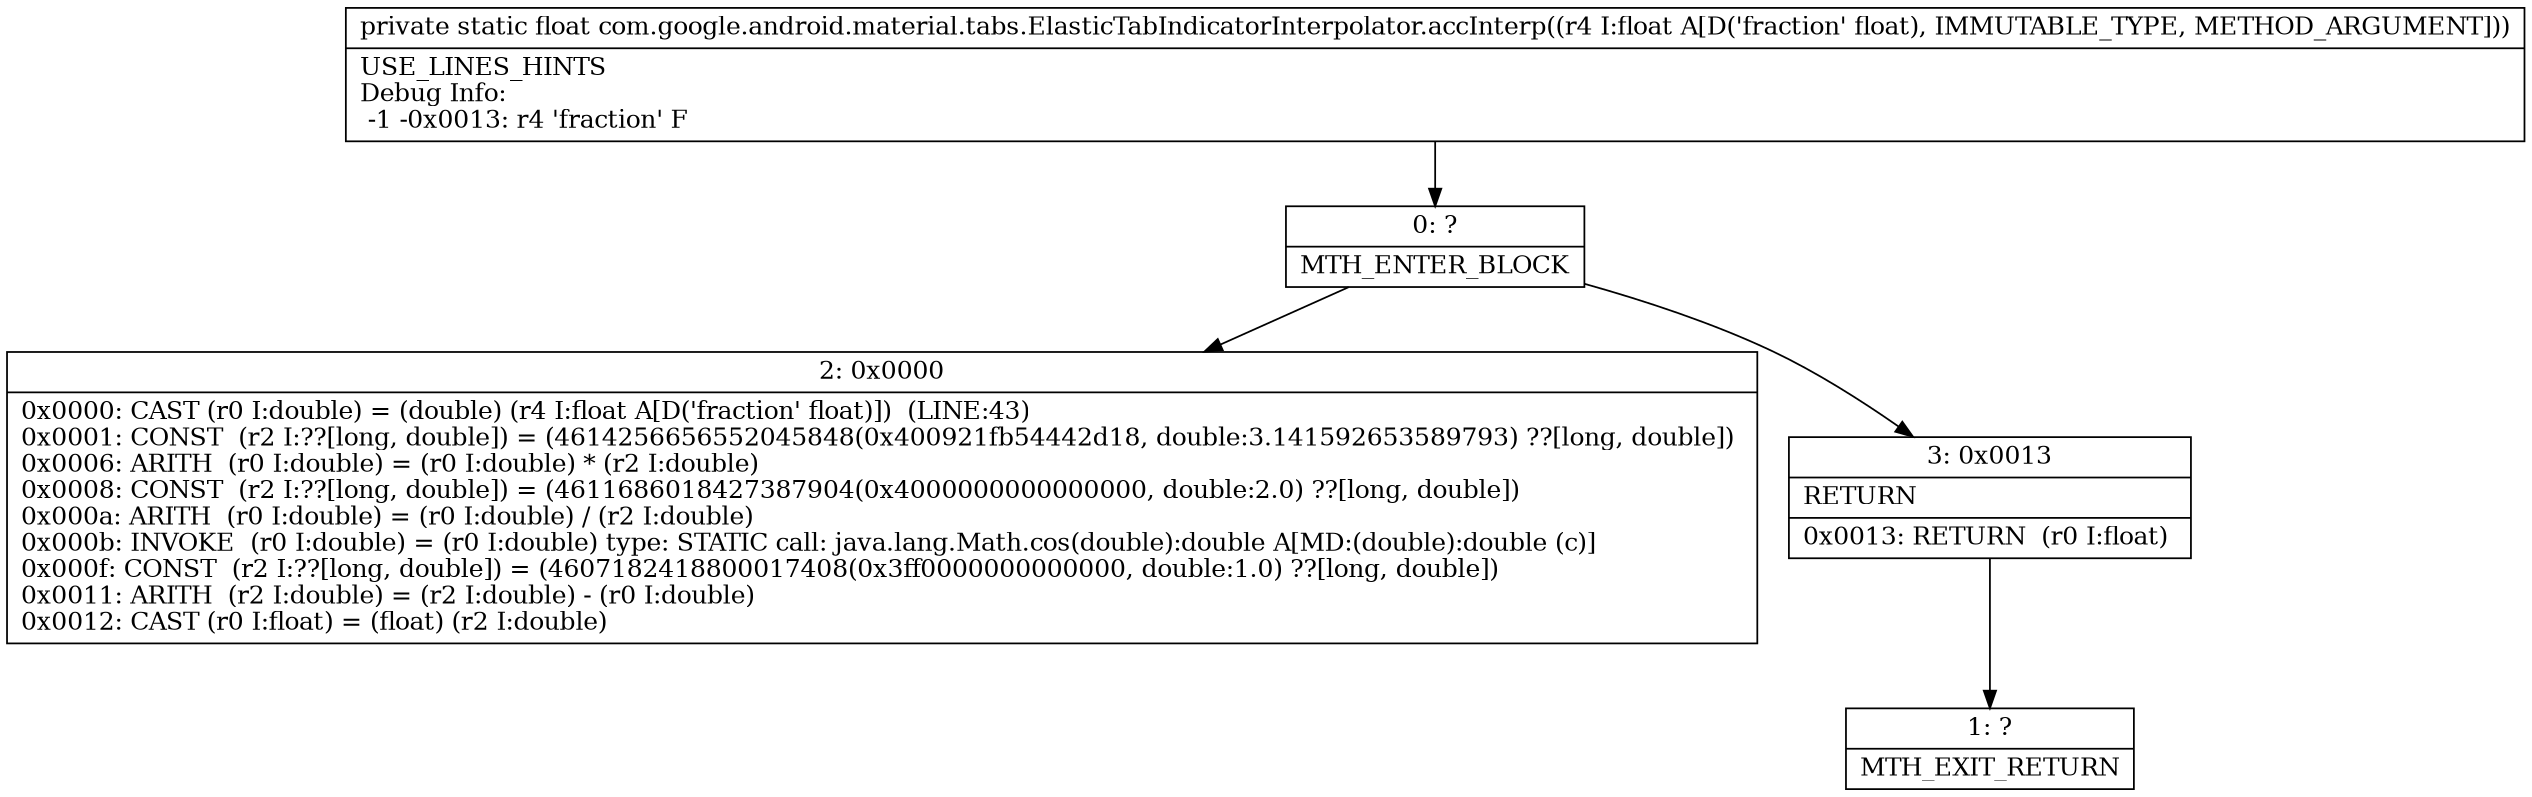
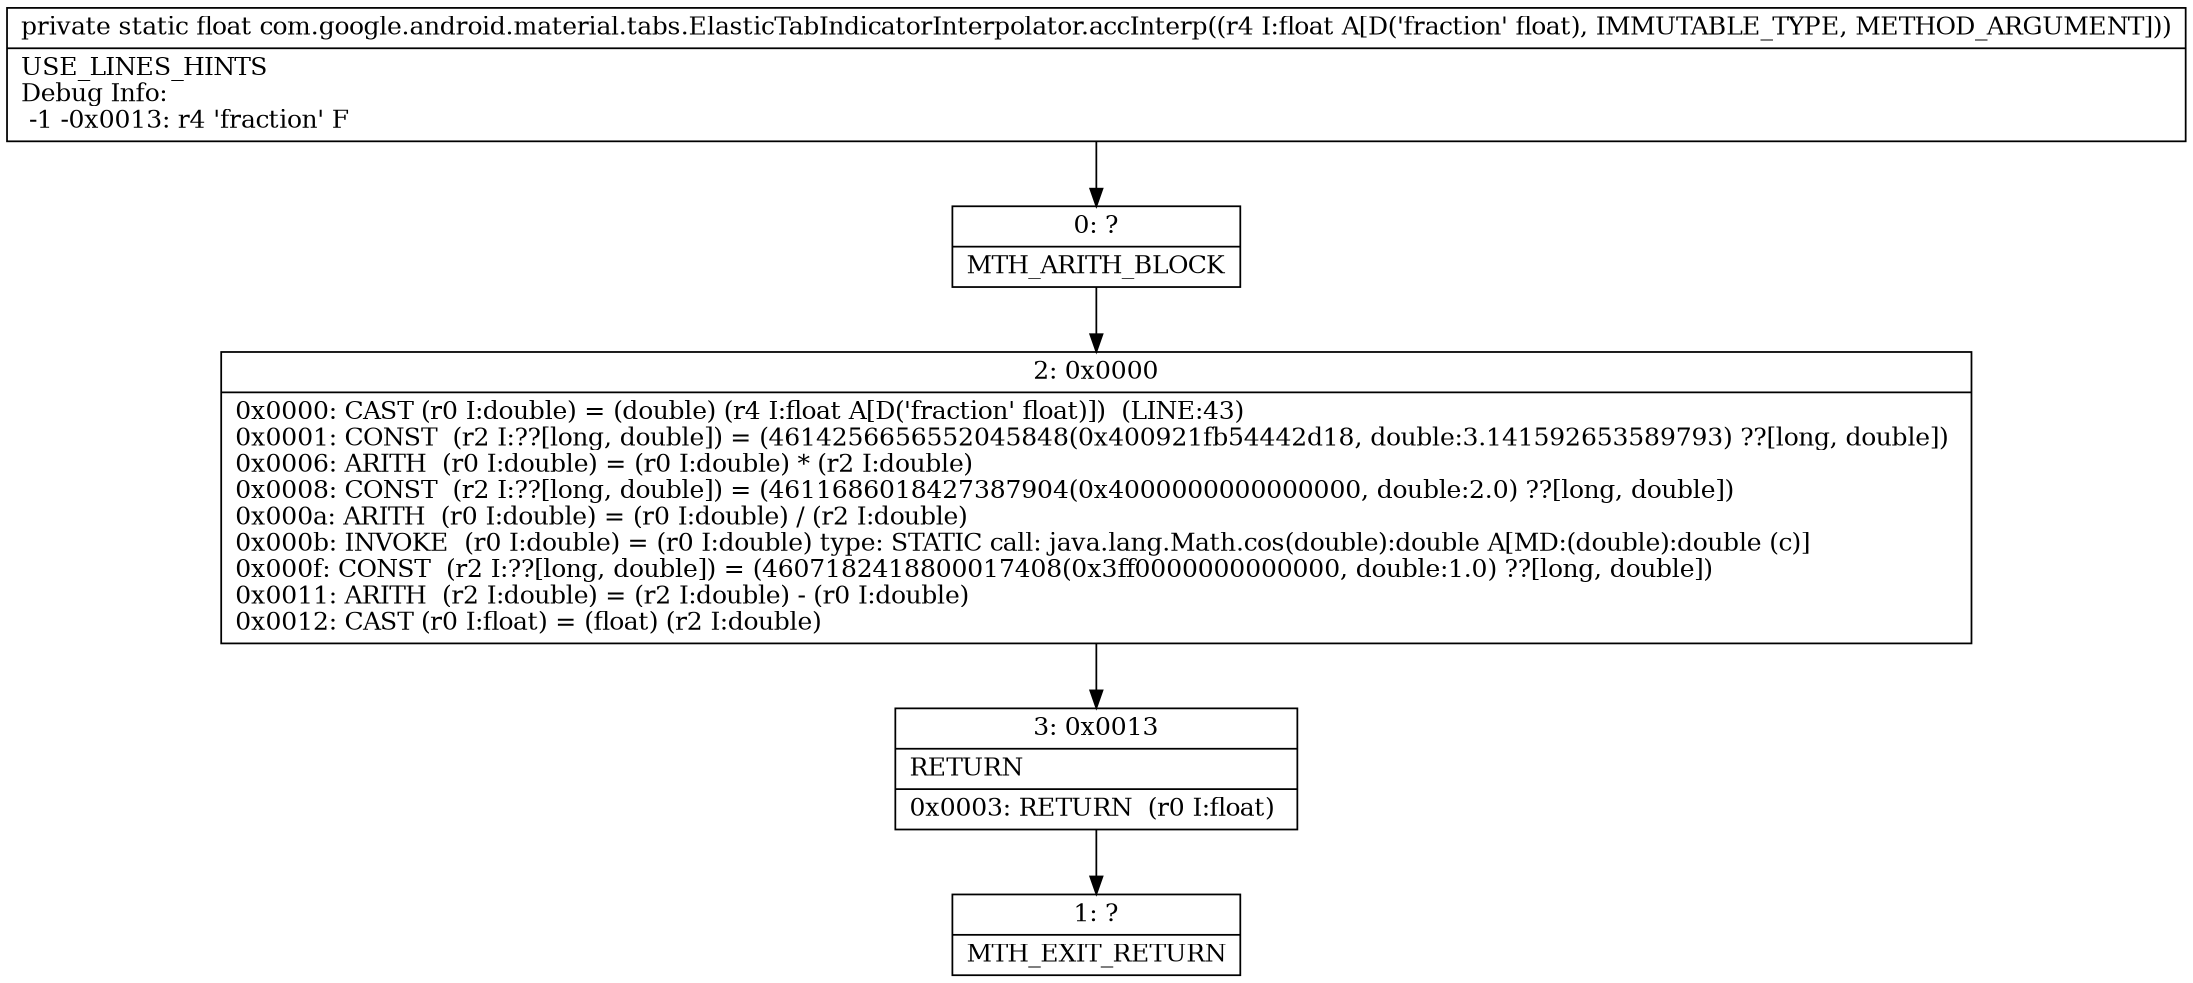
(1435, 266) -> (1096, 266)
(1748, 340) -> (1096, 667)
(1990, 537) -> (1096, 808)
